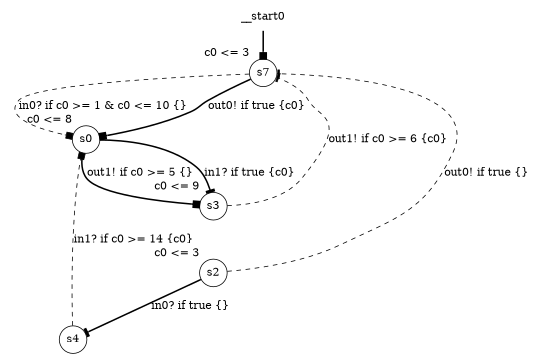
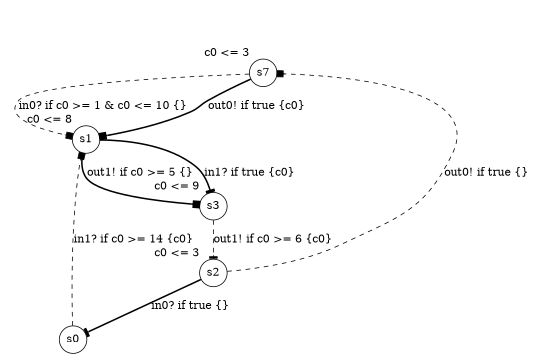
(263, 17) -> none
(86, 140) -> (86, 140)
(316, 159) -> (213, 238)
(441, 175) -> (441, 175)
(73, 340) -> (73, 340)
